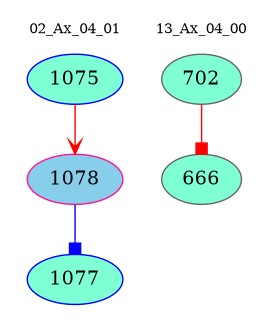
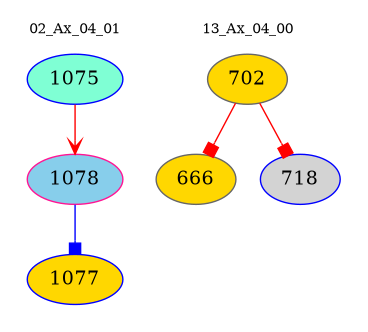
(202, 79) -> (247, 79)
(202, 179) -> (196, 179)
none -> (300, 179)
(75, 279) -> (75, 279)
